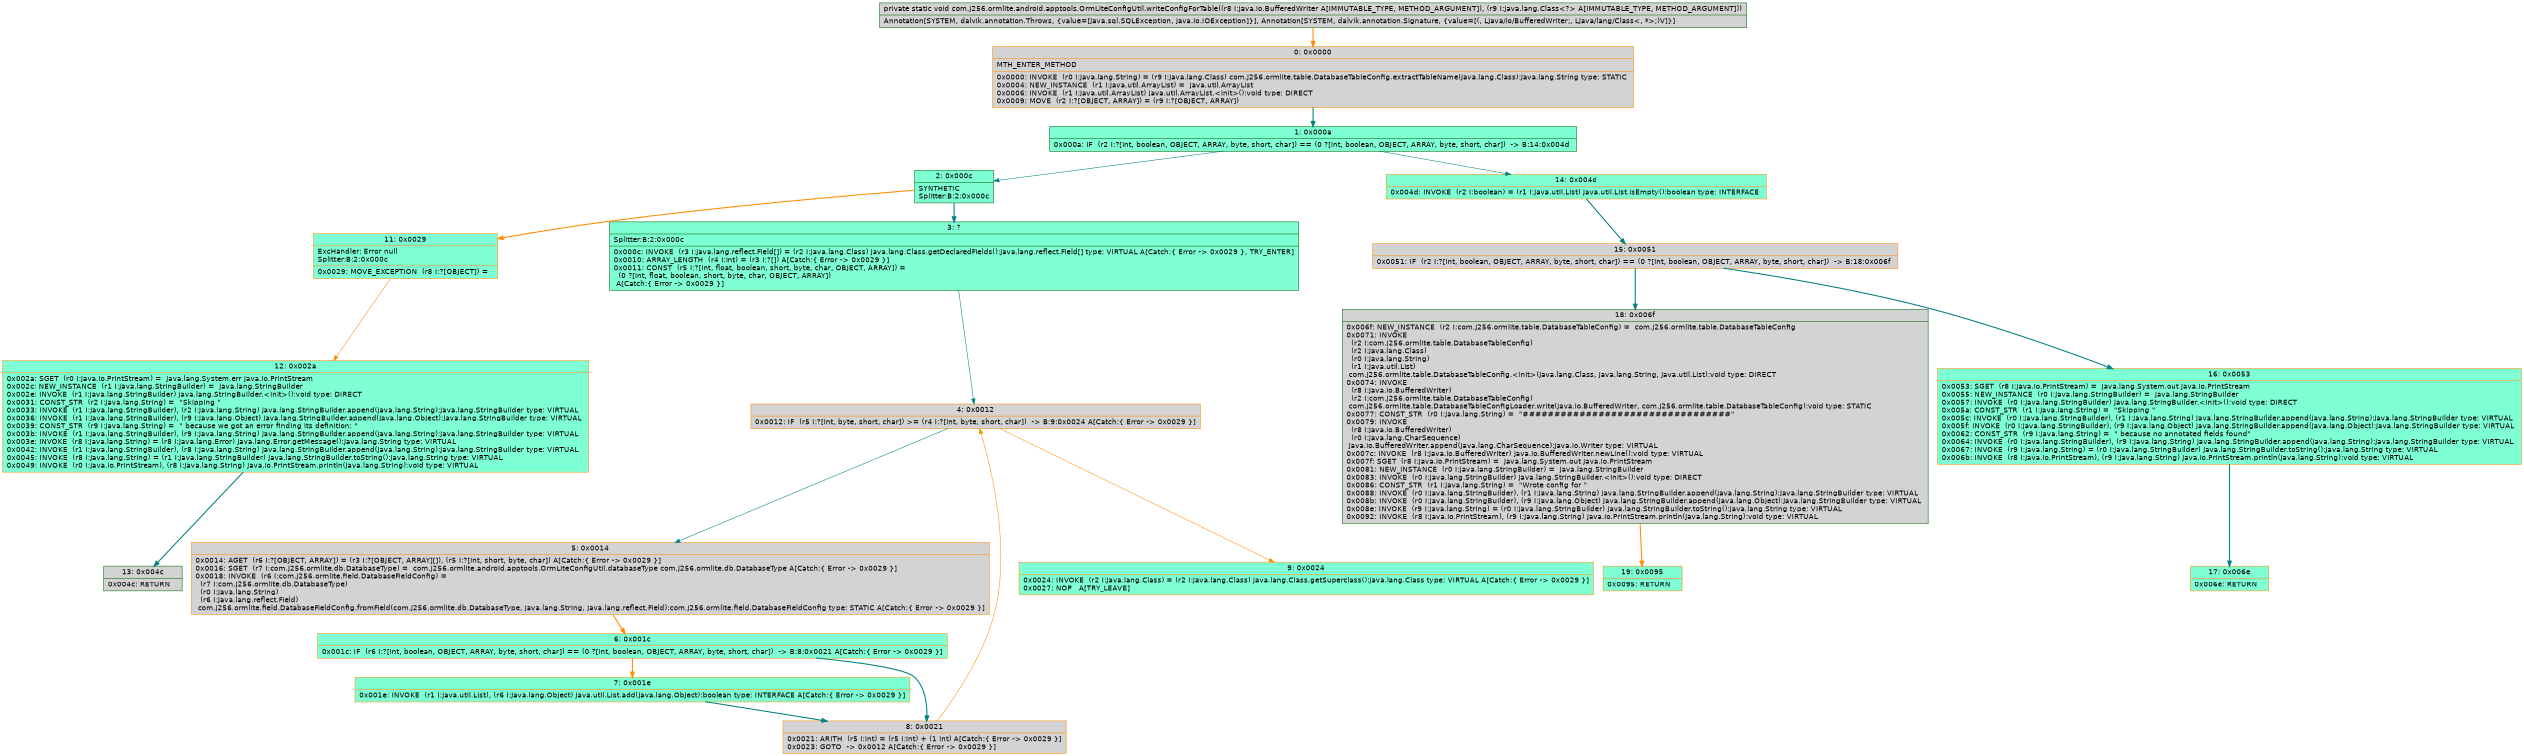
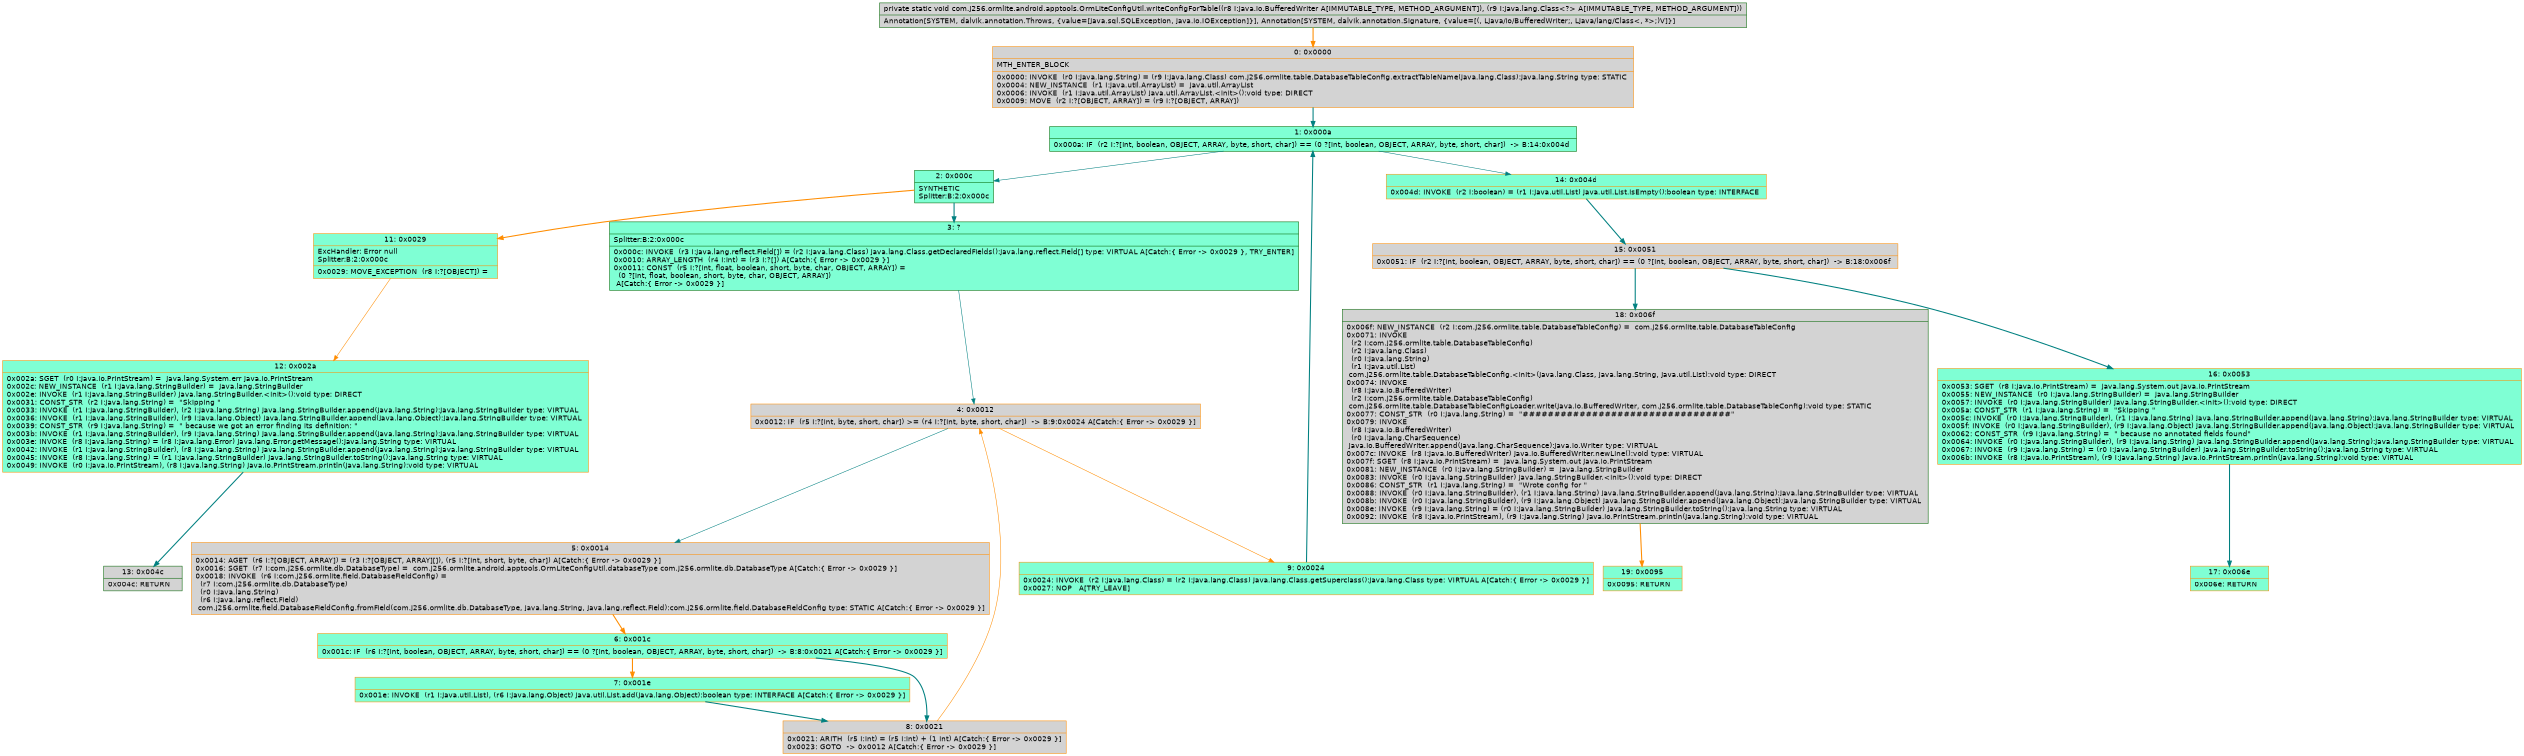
(1037, 65) -> (1033, 65)
none -> (1310, 359)
